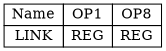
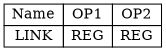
(137, 14) -> (137, 14)
